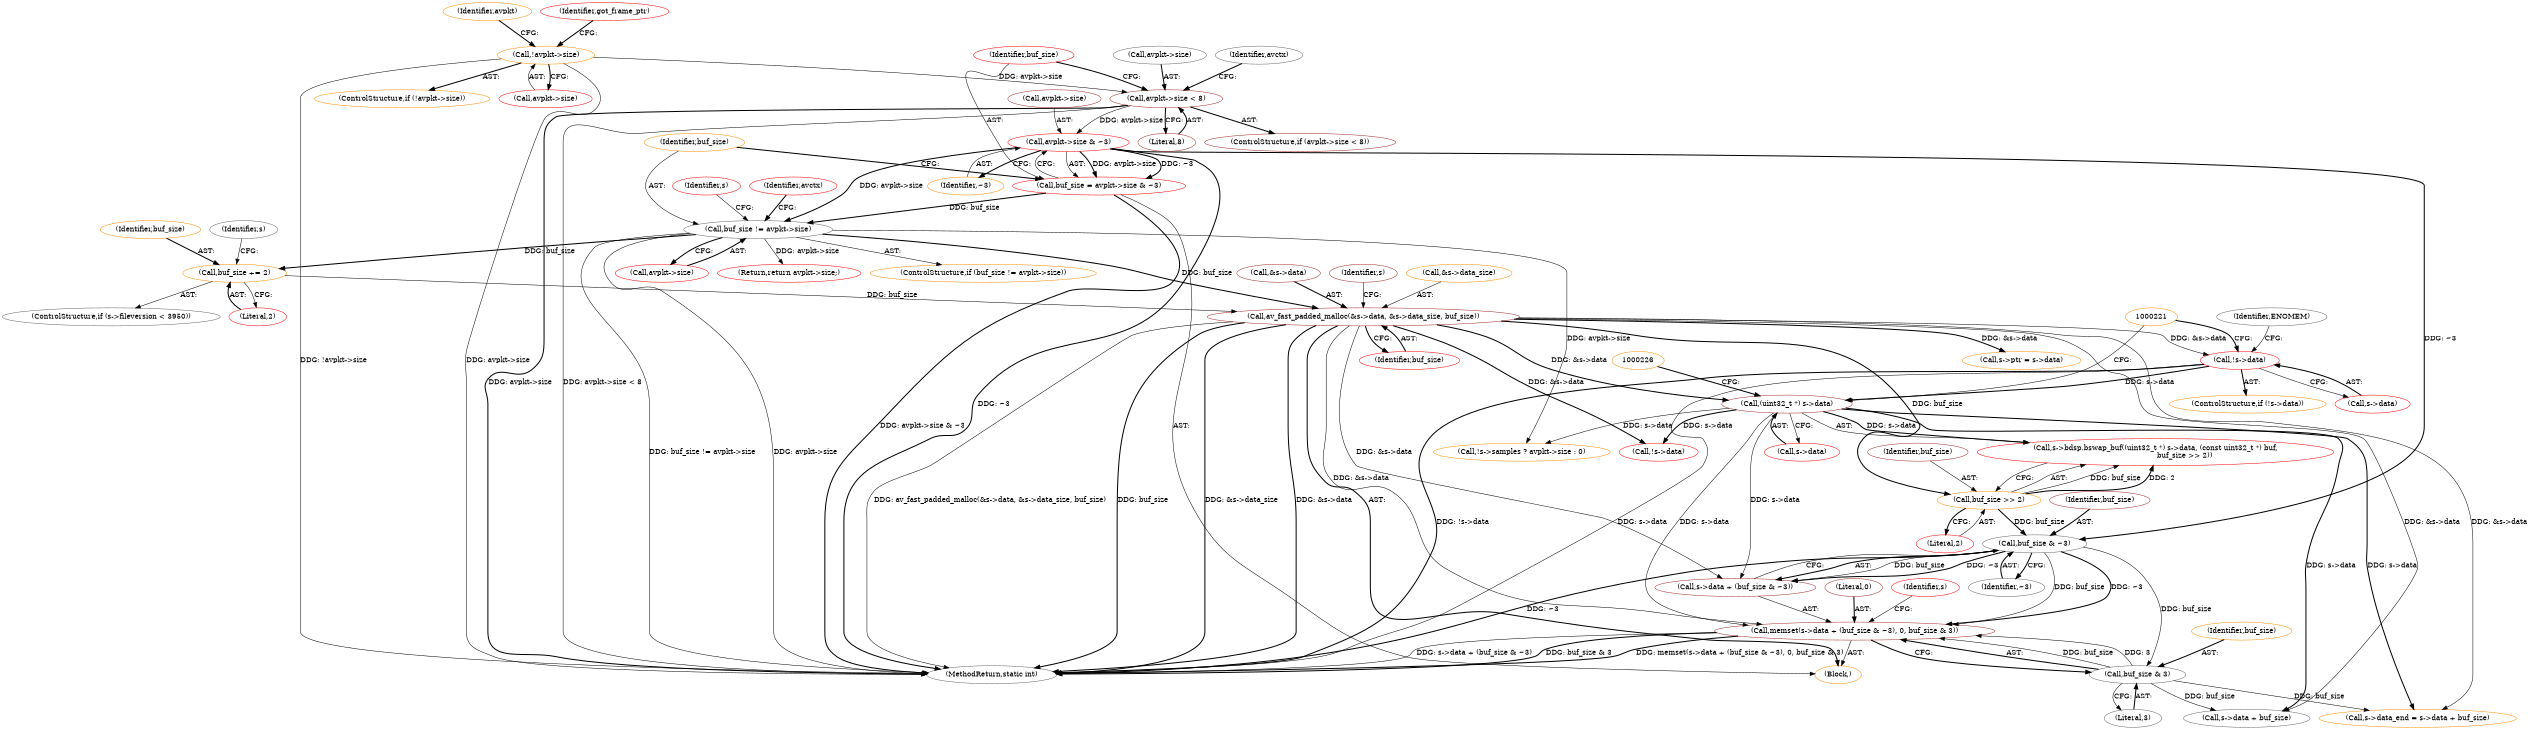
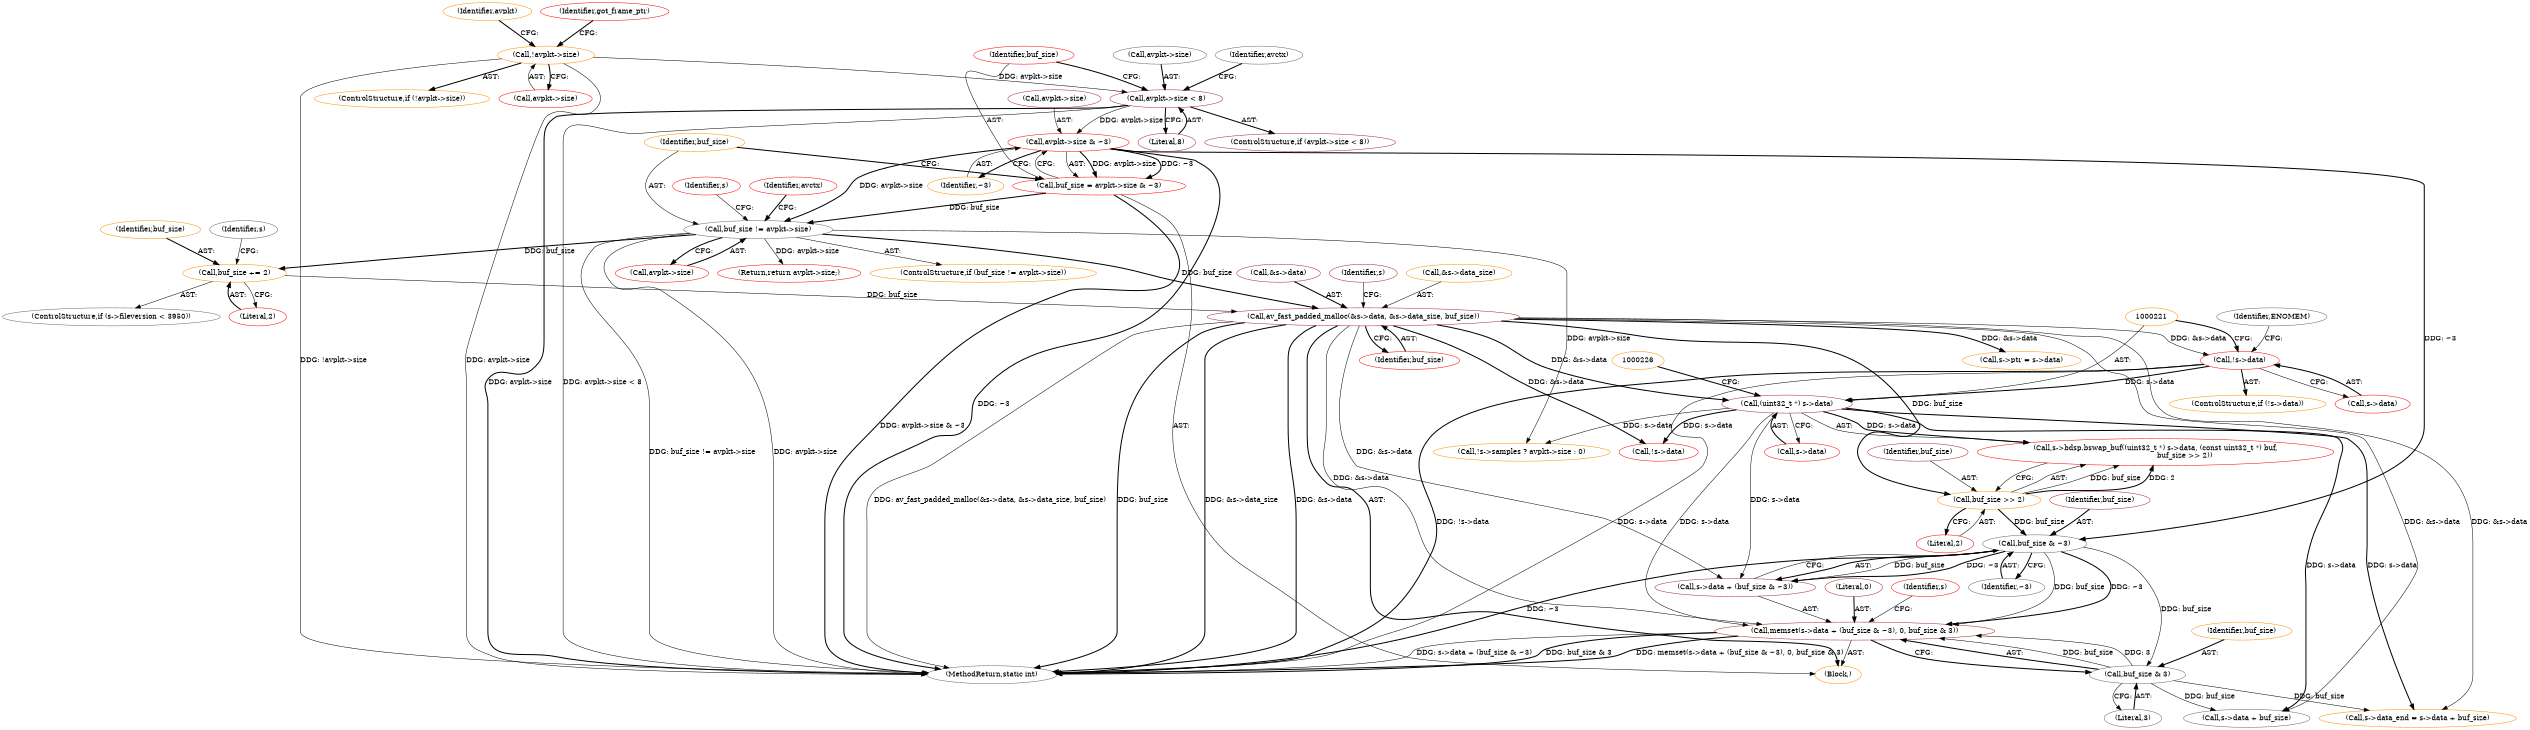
(2124, 360) -> (2124, 360)
